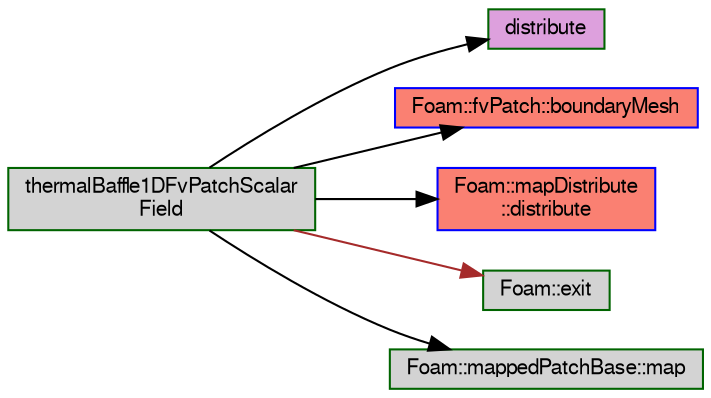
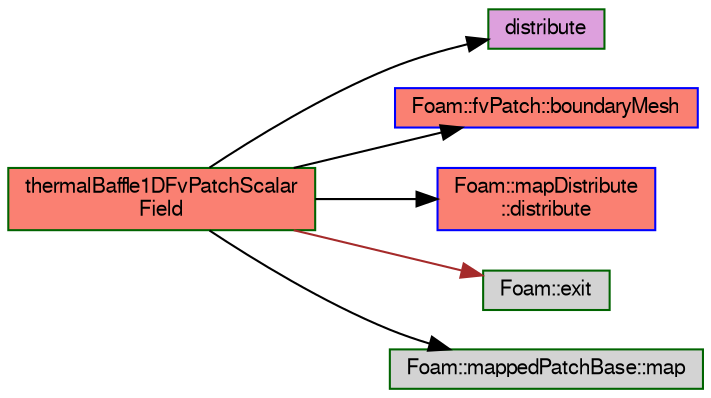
(162, 199) -> (162, 199)
